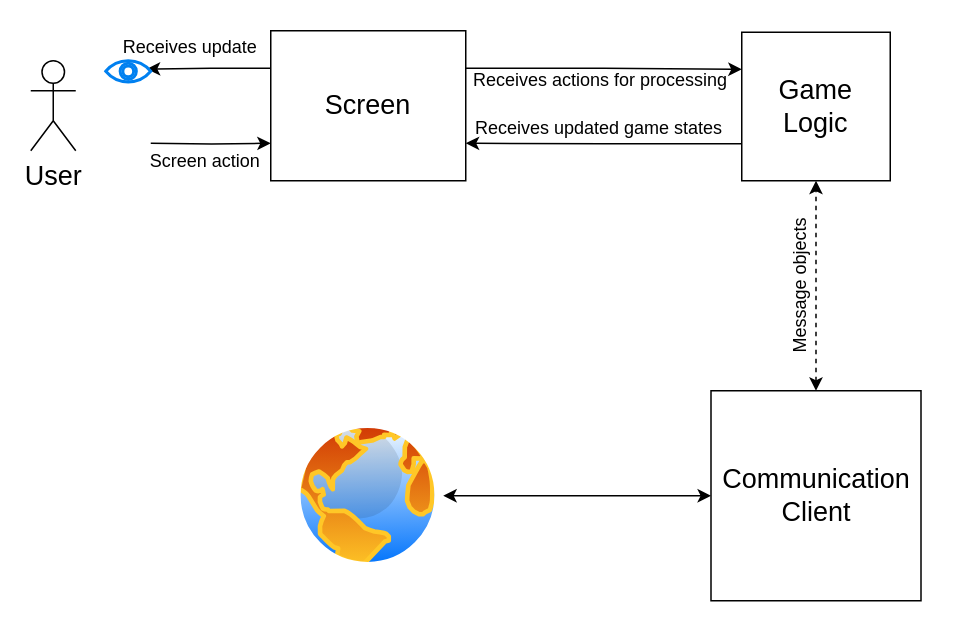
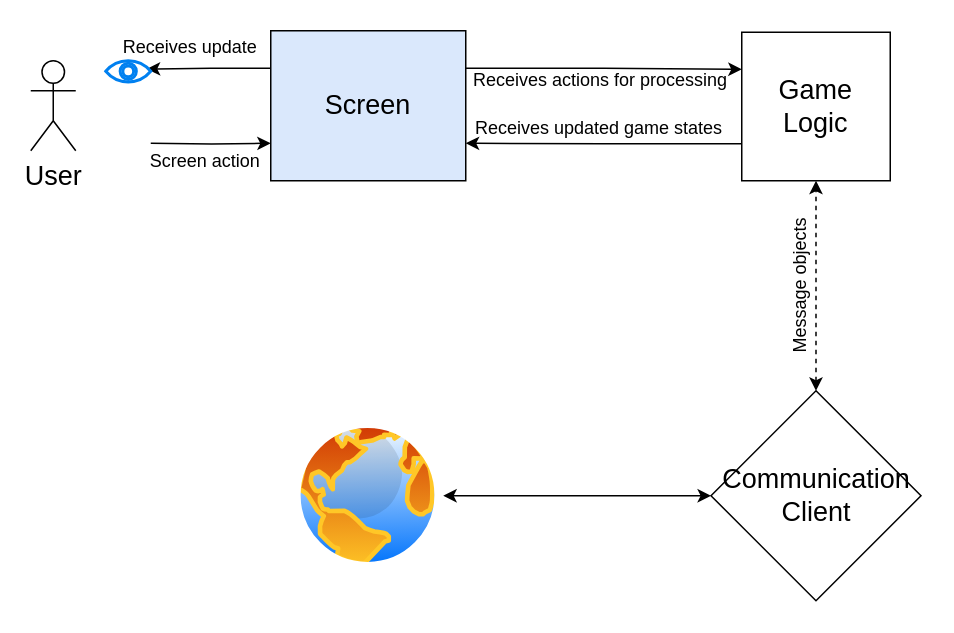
(368, 106) -> (368, 106)
(816, 496) -> (816, 496)
